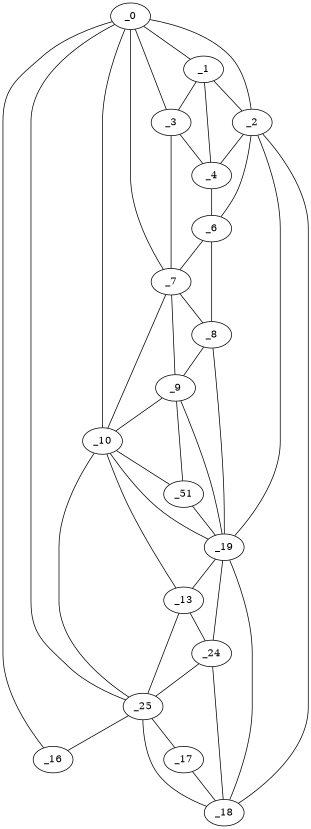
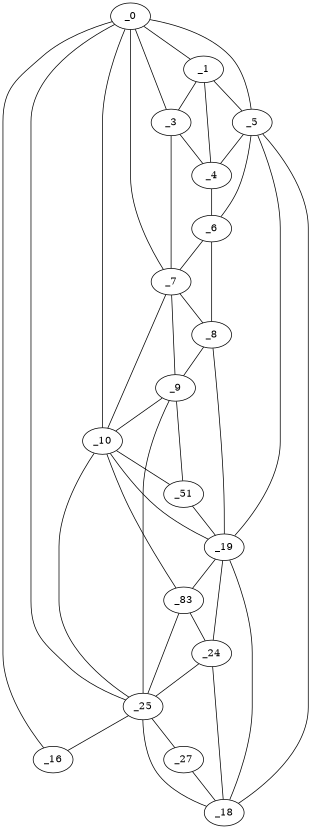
(252, 122) -> (252, 122)
(206, 466) -> (143, 545)
(184, 600) -> (184, 600)
(184, 760) -> (184, 760)
